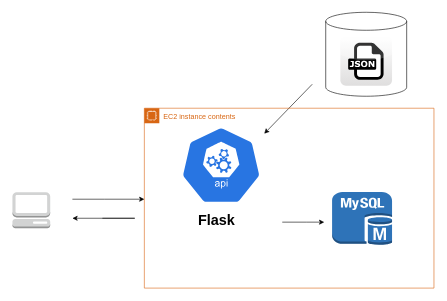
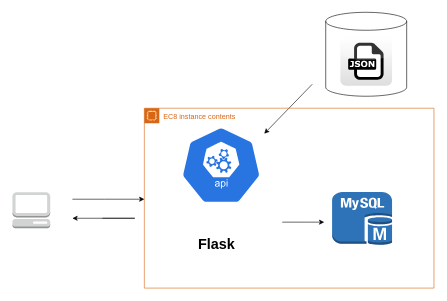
(203, 117) -> (203, 117)
(216, 221) -> (216, 245)
